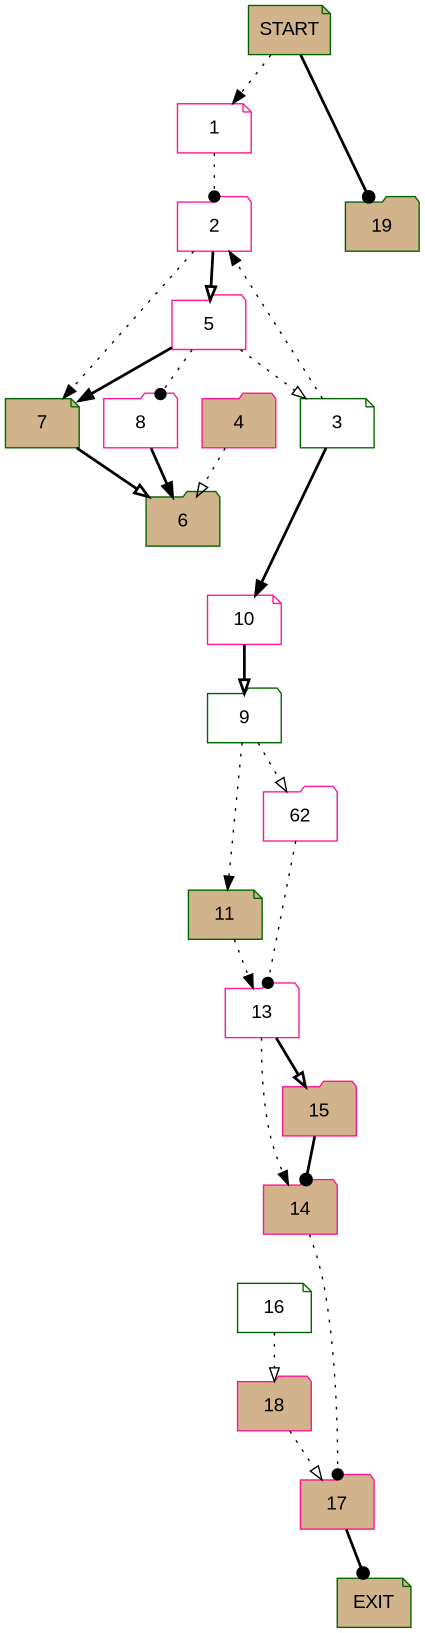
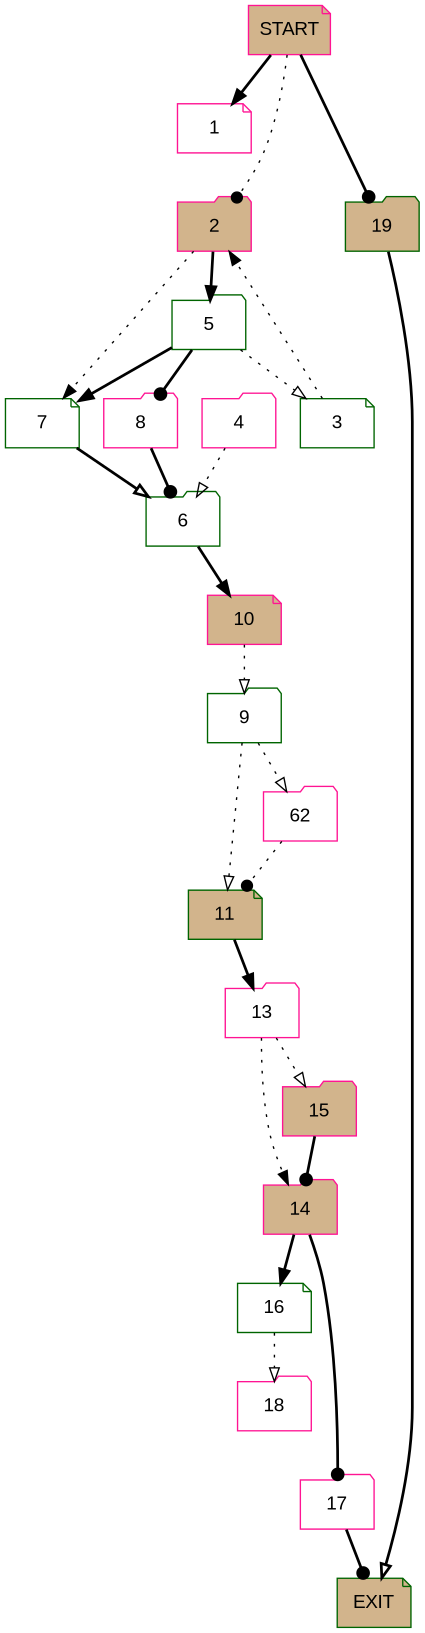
(289, 30) -> (289, 30)
(256, 74) -> (256, 74)
(214, 172) -> (273, 127)
(214, 227) -> (214, 227)
(212, 269) -> (212, 269)
(209, 325) -> (209, 325)
(178, 370) -> (178, 370)
(42, 423) -> (42, 423)
(239, 423) -> (239, 423)
(160, 467) -> (160, 467)
(294, 515) -> (210, 565)
(183, 522) -> (183, 522)
(244, 620) -> (244, 620)
(244, 662) -> (244, 662)
(236, 809) -> (236, 809)
(282, 909) -> (266, 861)
none -> (412, 909)
(241, 958) -> (241, 958)
(287, 1056) -> (287, 1056)
none -> (289, 1252)
(333, 1350) -> (333, 1350)
(274, 1406) -> (274, 1406)
(302, 1450) -> none
(337, 1505) -> (337, 1505)
